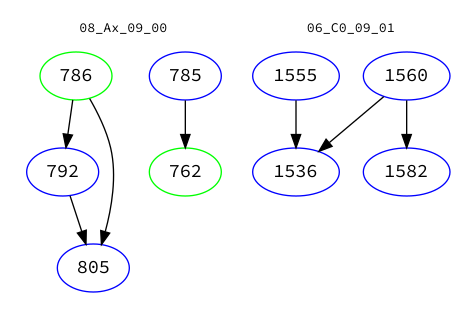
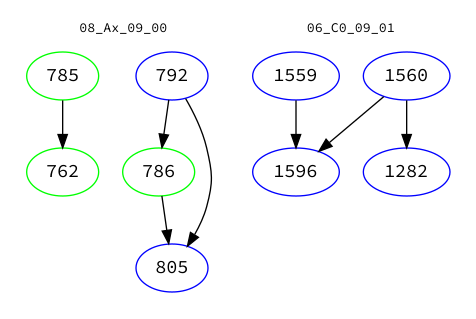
(185, 76) -> (63, 76)
(296, 76) -> (296, 76)
(70, 117) -> (166, 117)
(296, 172) -> (296, 172)
(407, 172) -> (407, 172)
